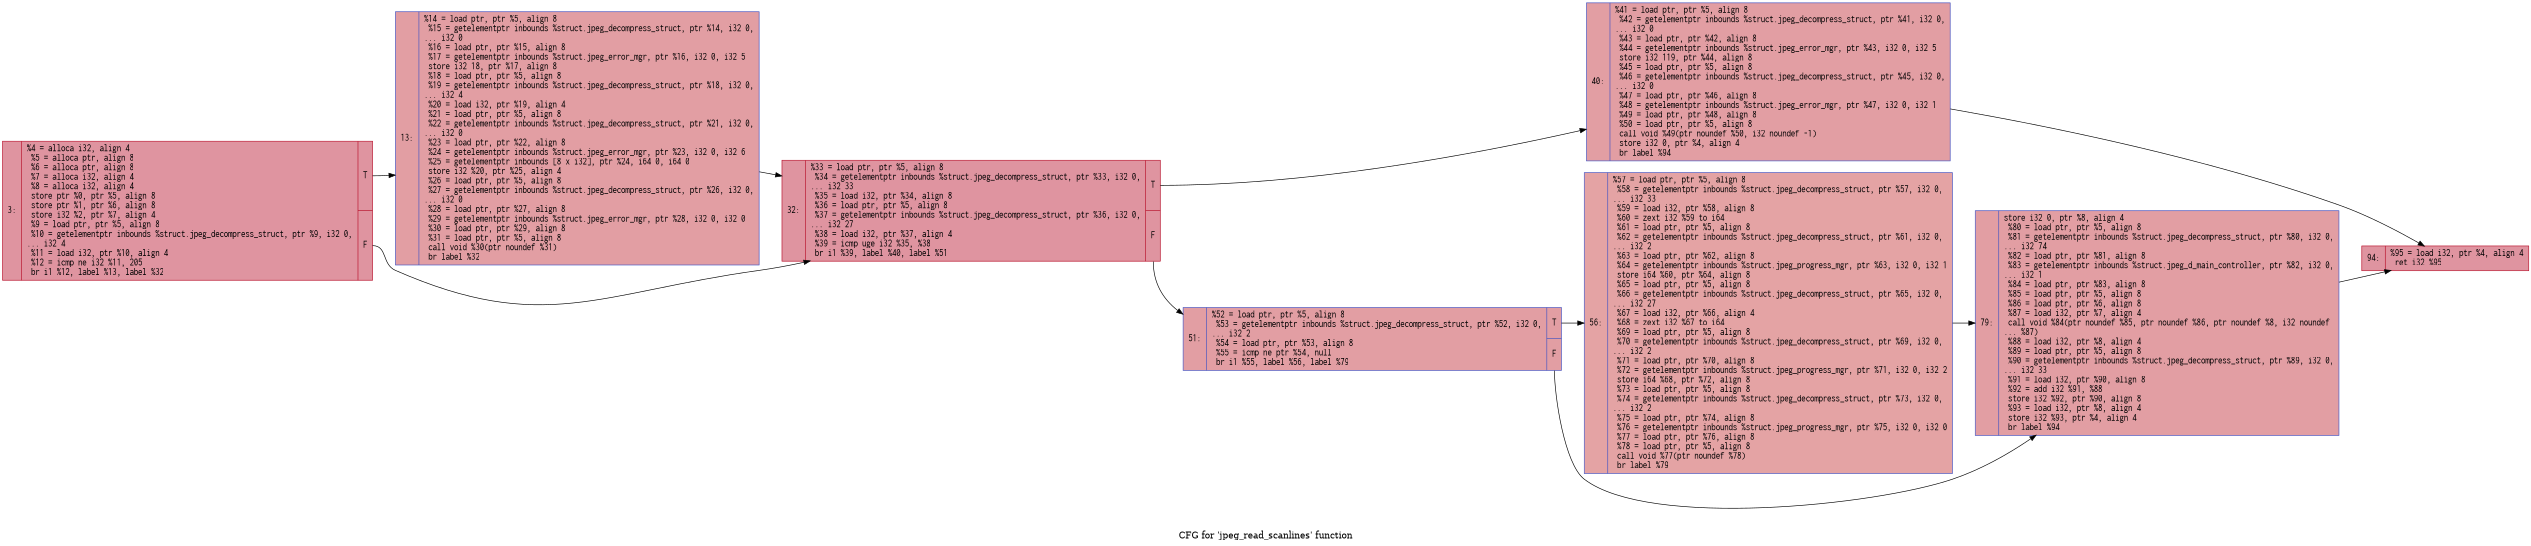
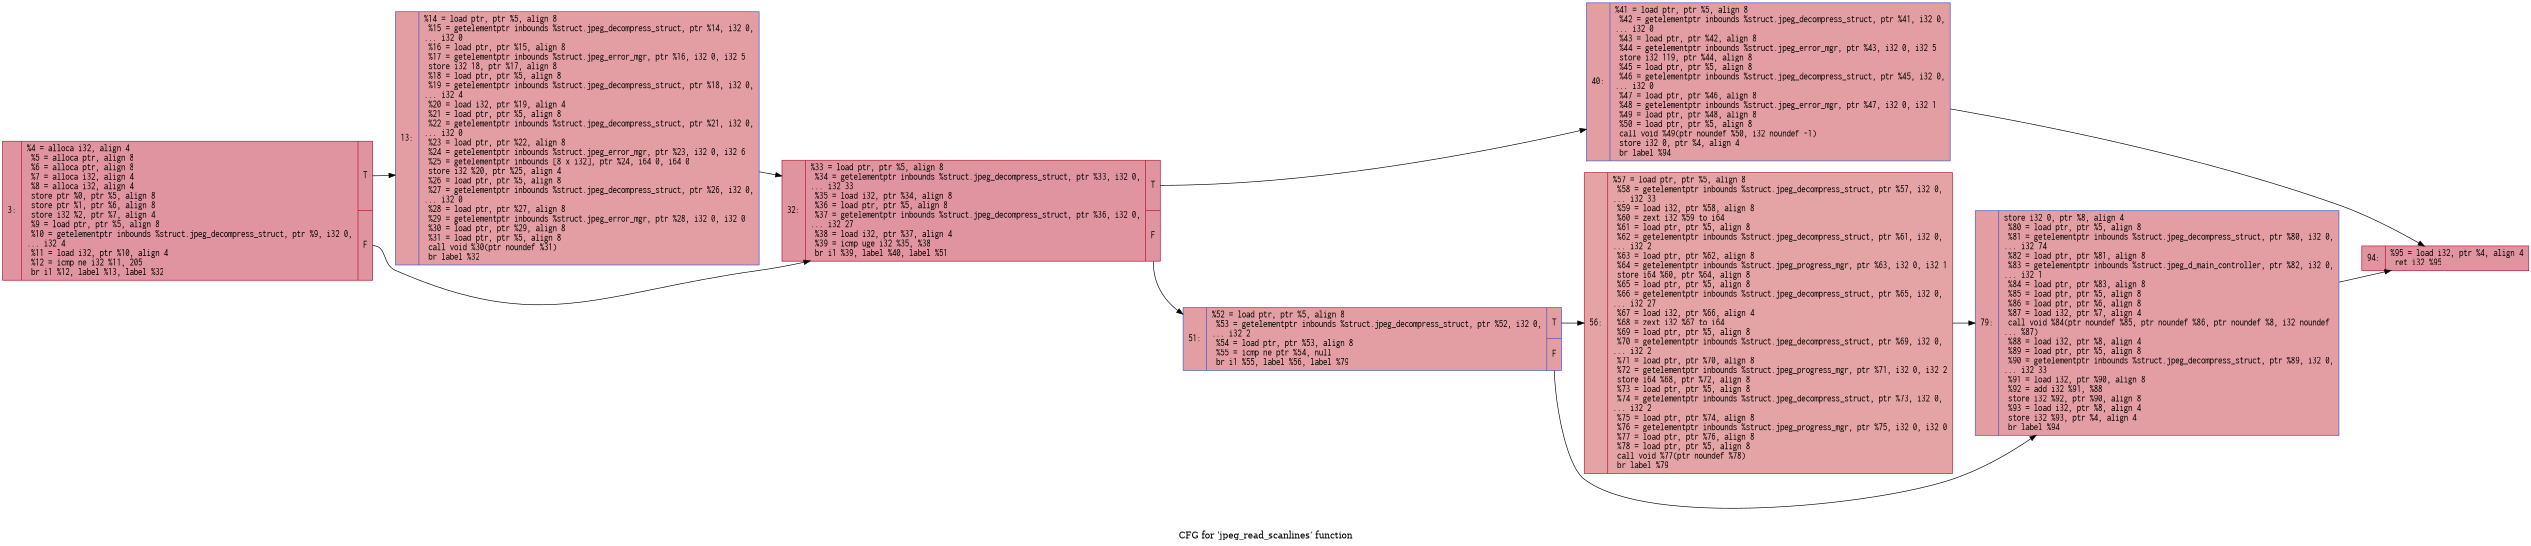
(1768, 323) -> (1768, 323)
